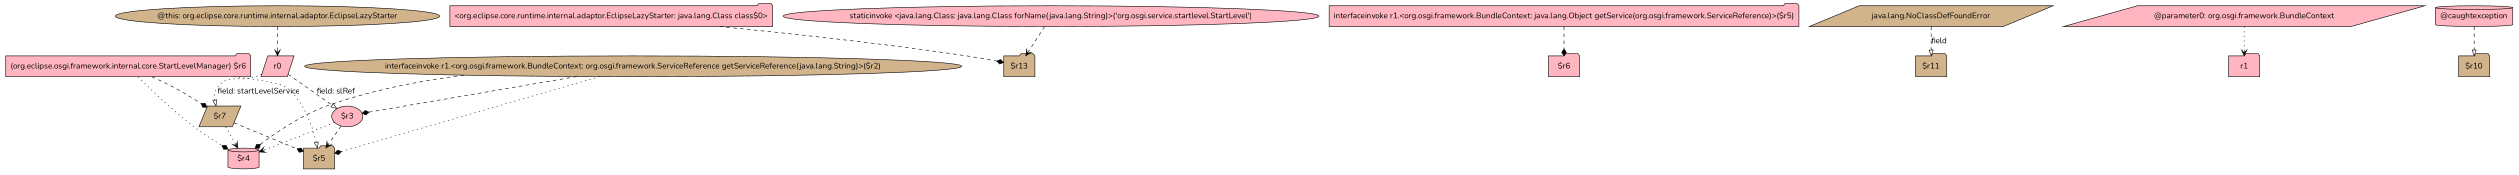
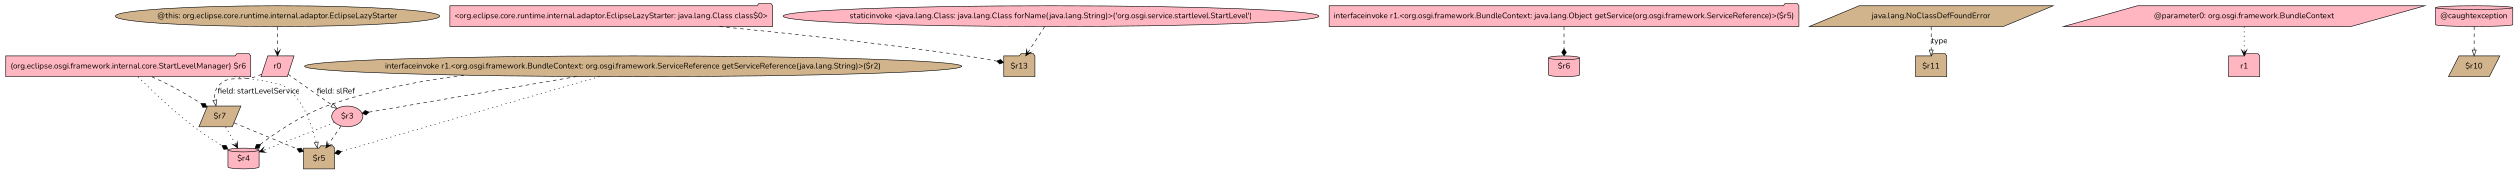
(1939, 41) -> (1940, 41)
(1564, 66) -> (1564, 66)
(2474, 66) -> (2474, 66)
(232, 79) -> (232, 79)
